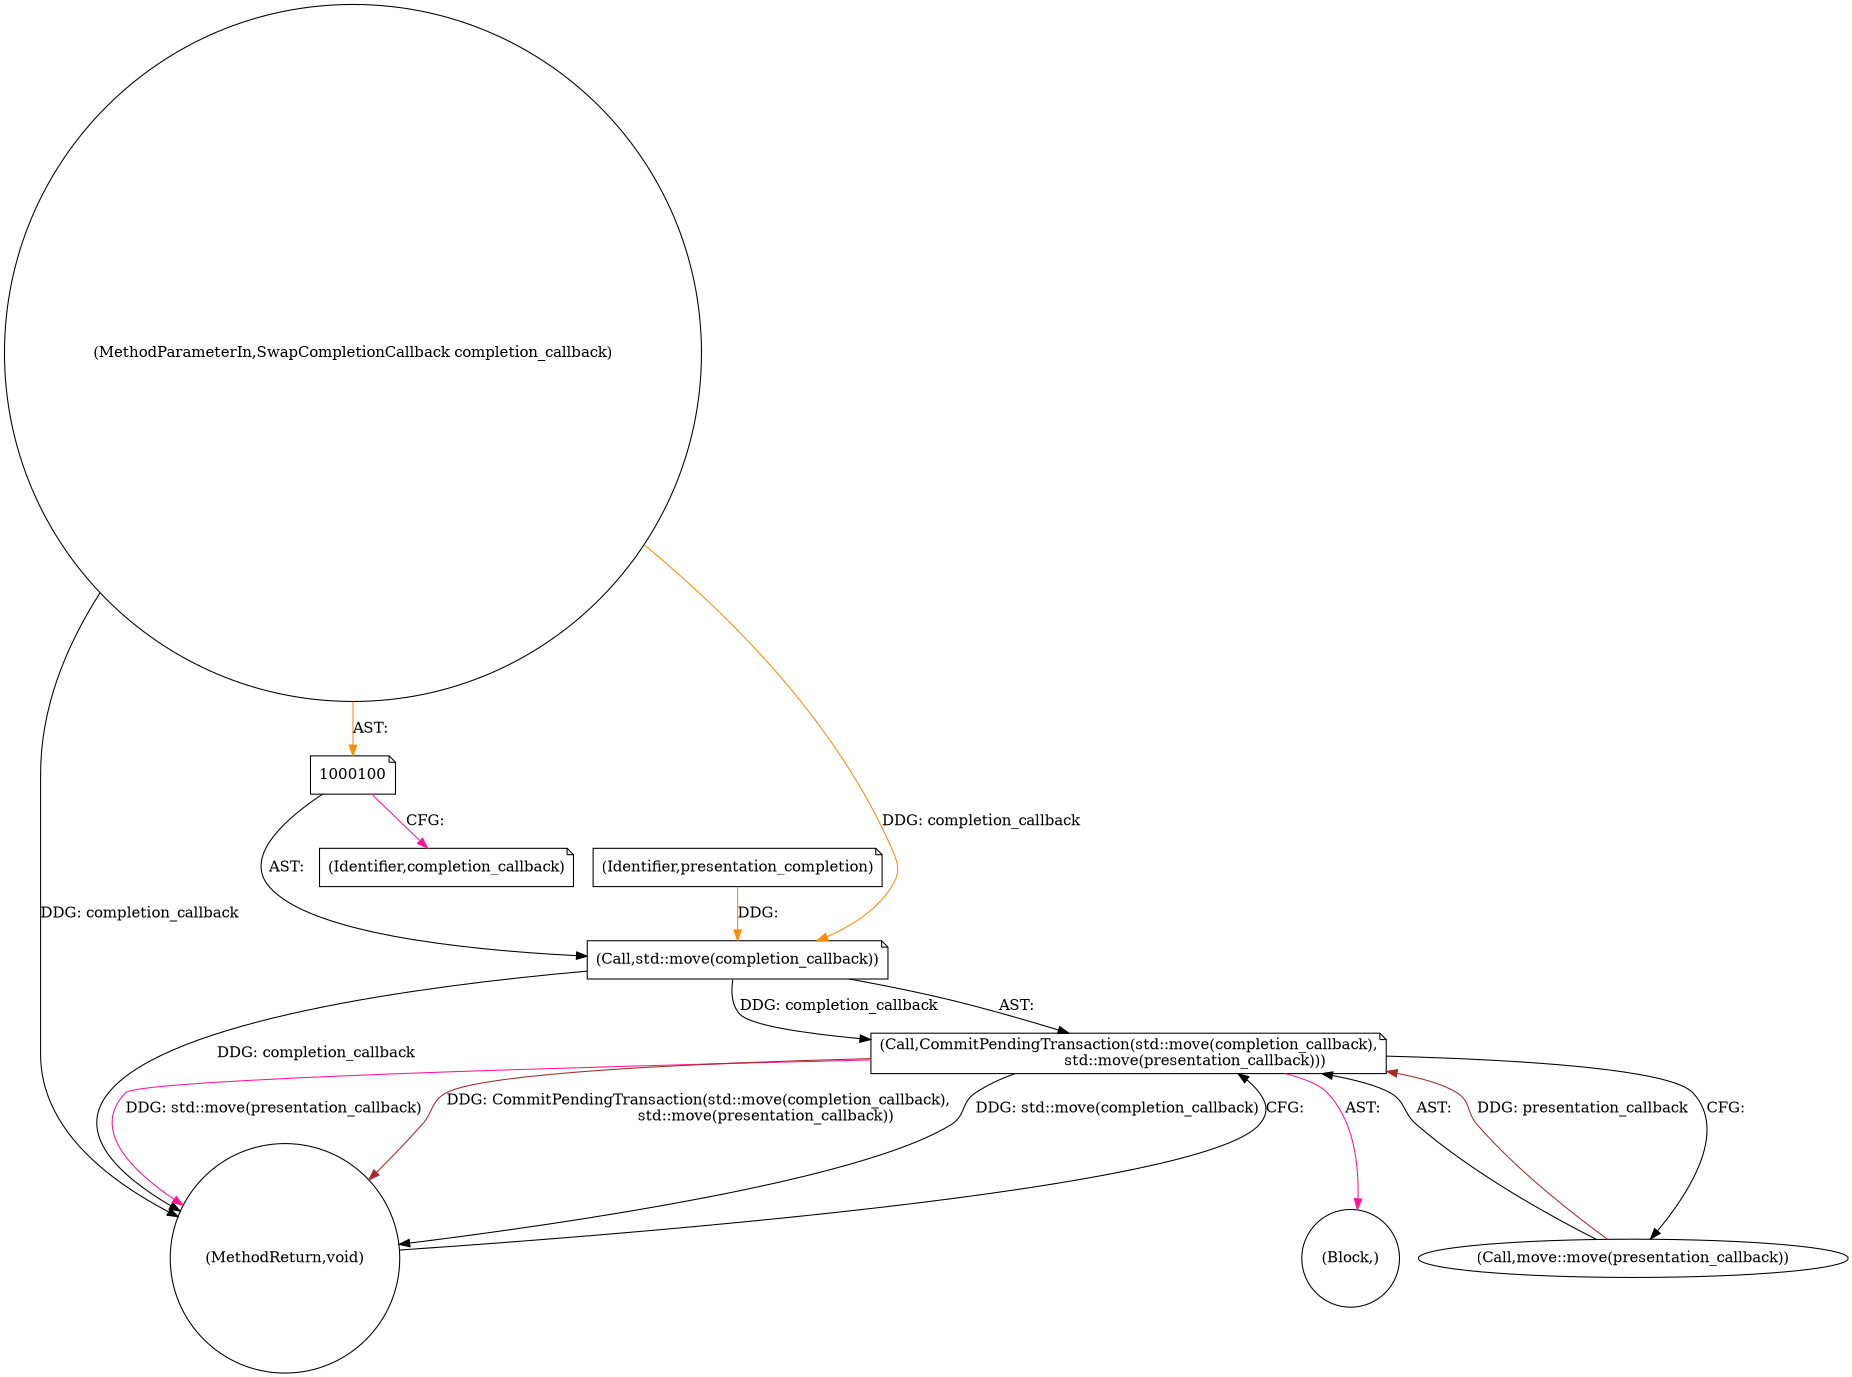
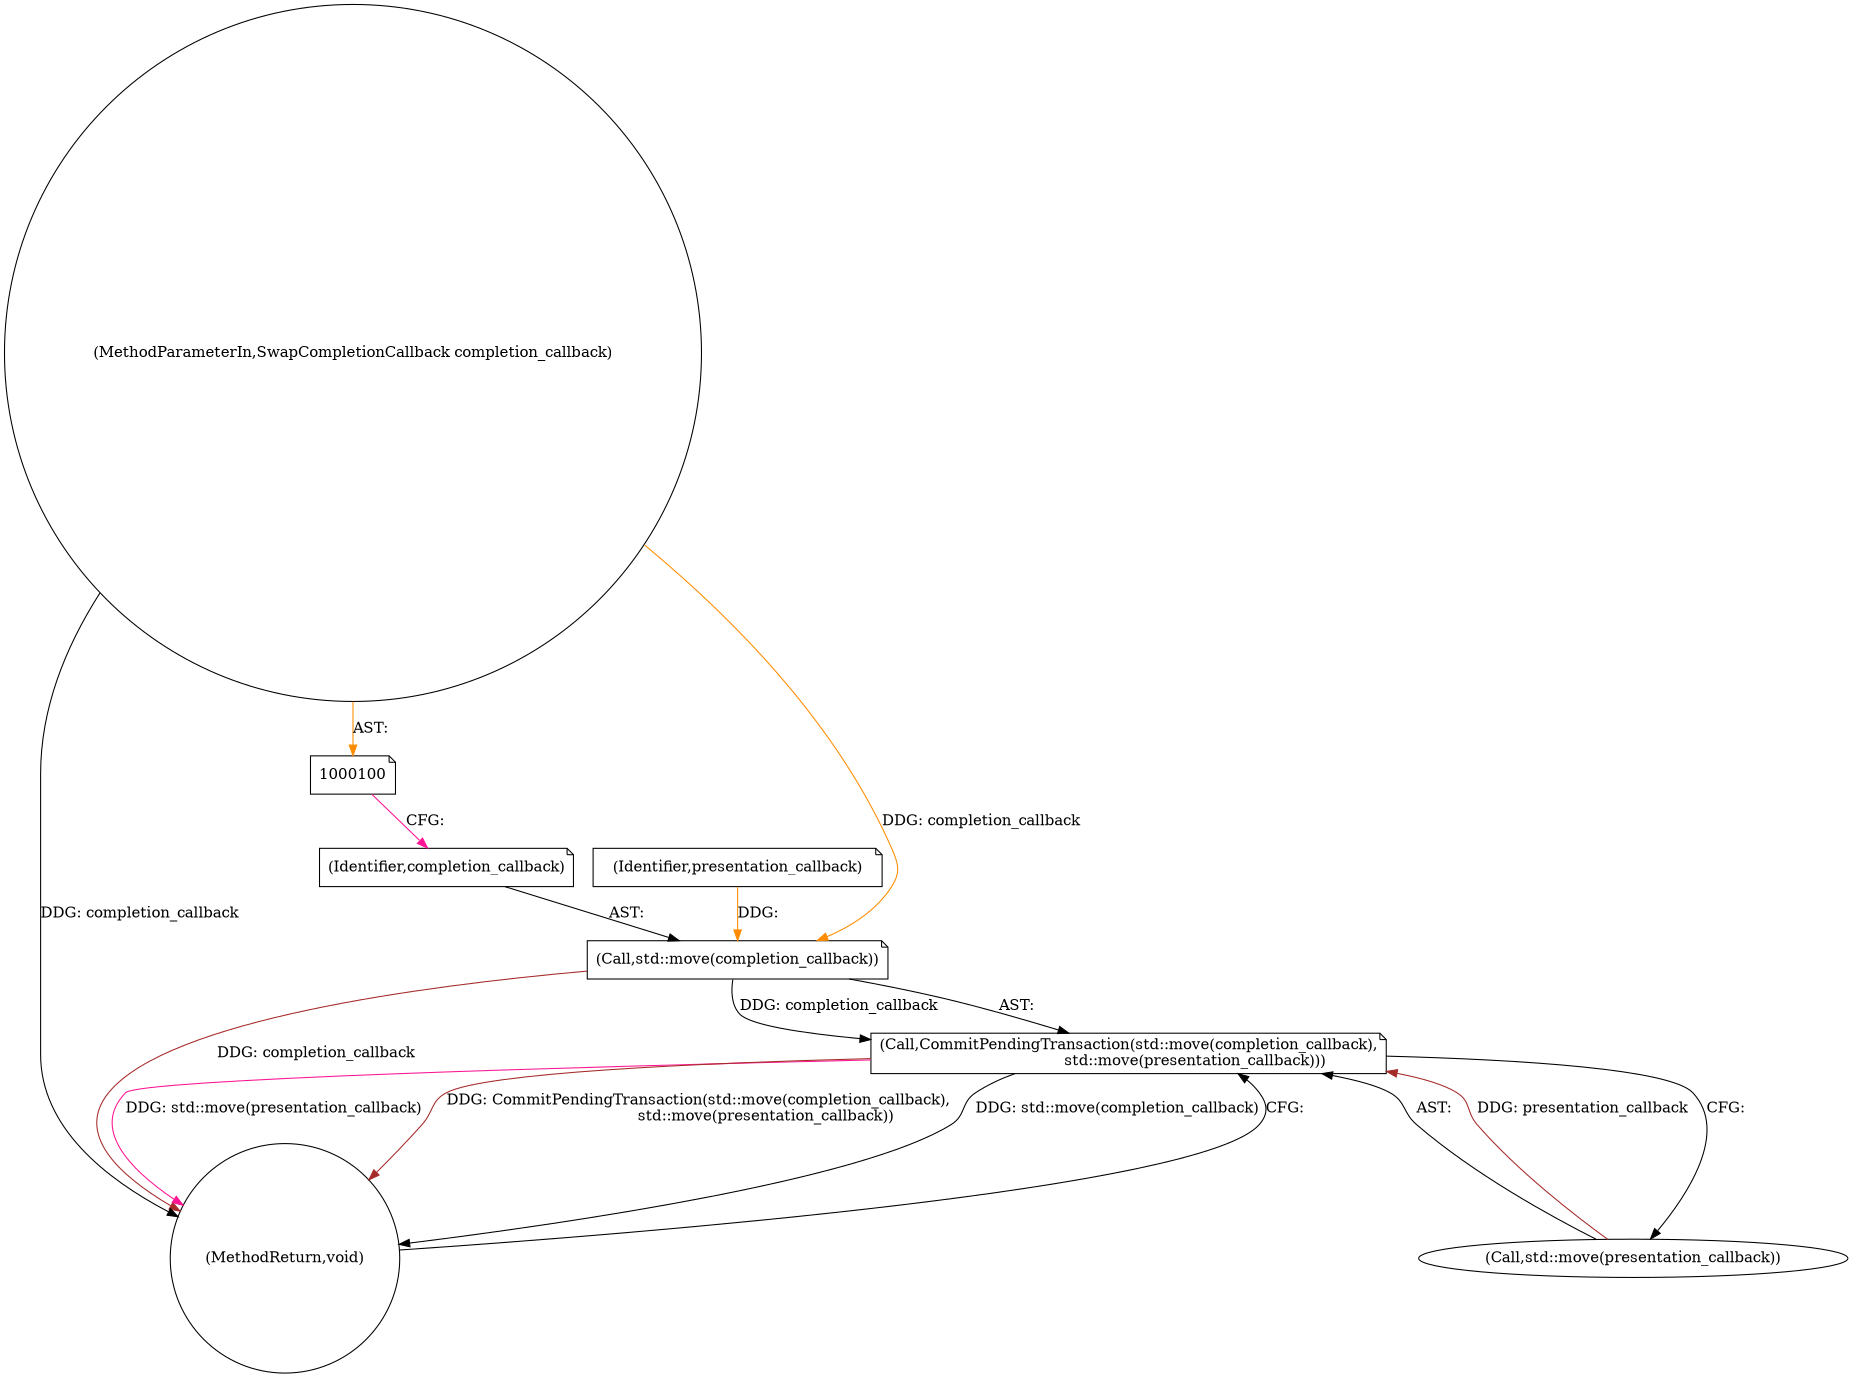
(738, 867) -> (738, 867)
(359, 928) -> (587, 912)
(267, 1020) -> (267, 1020)
(1351, 1258) -> none
(1633, 1258) -> (1633, 1258)
